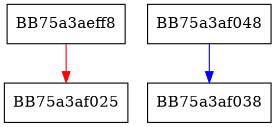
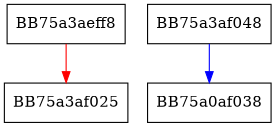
(209, 103) -> (209, 103)
